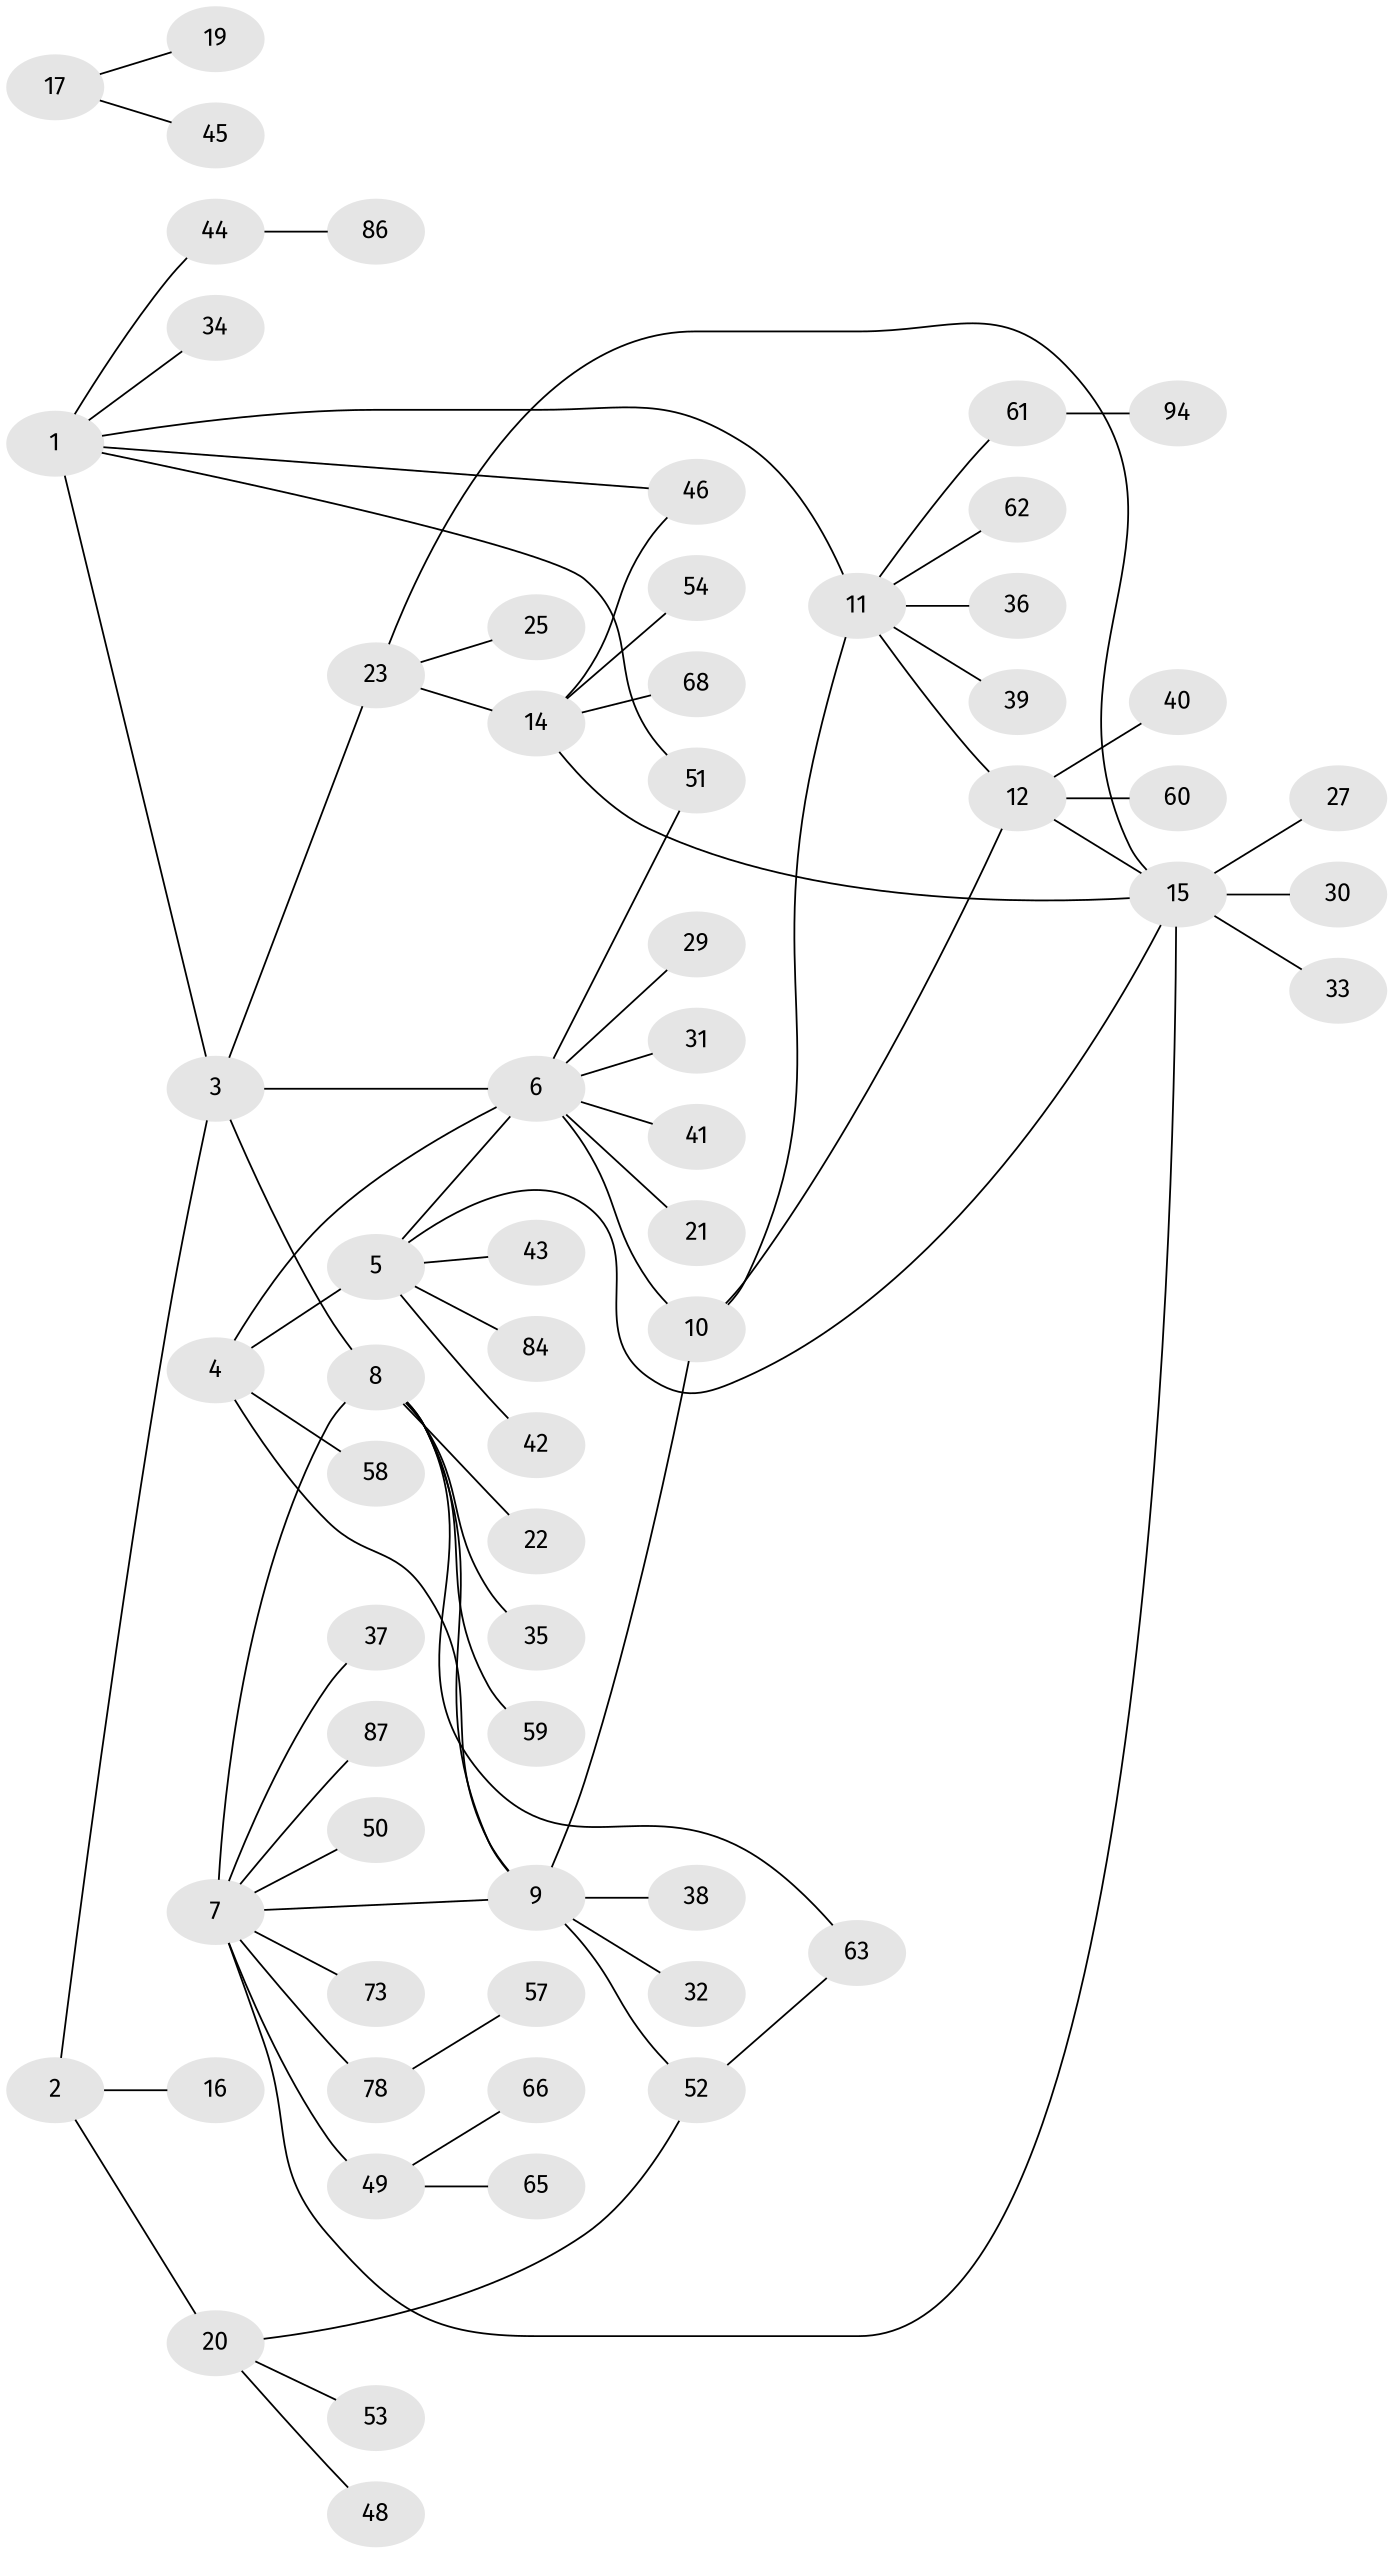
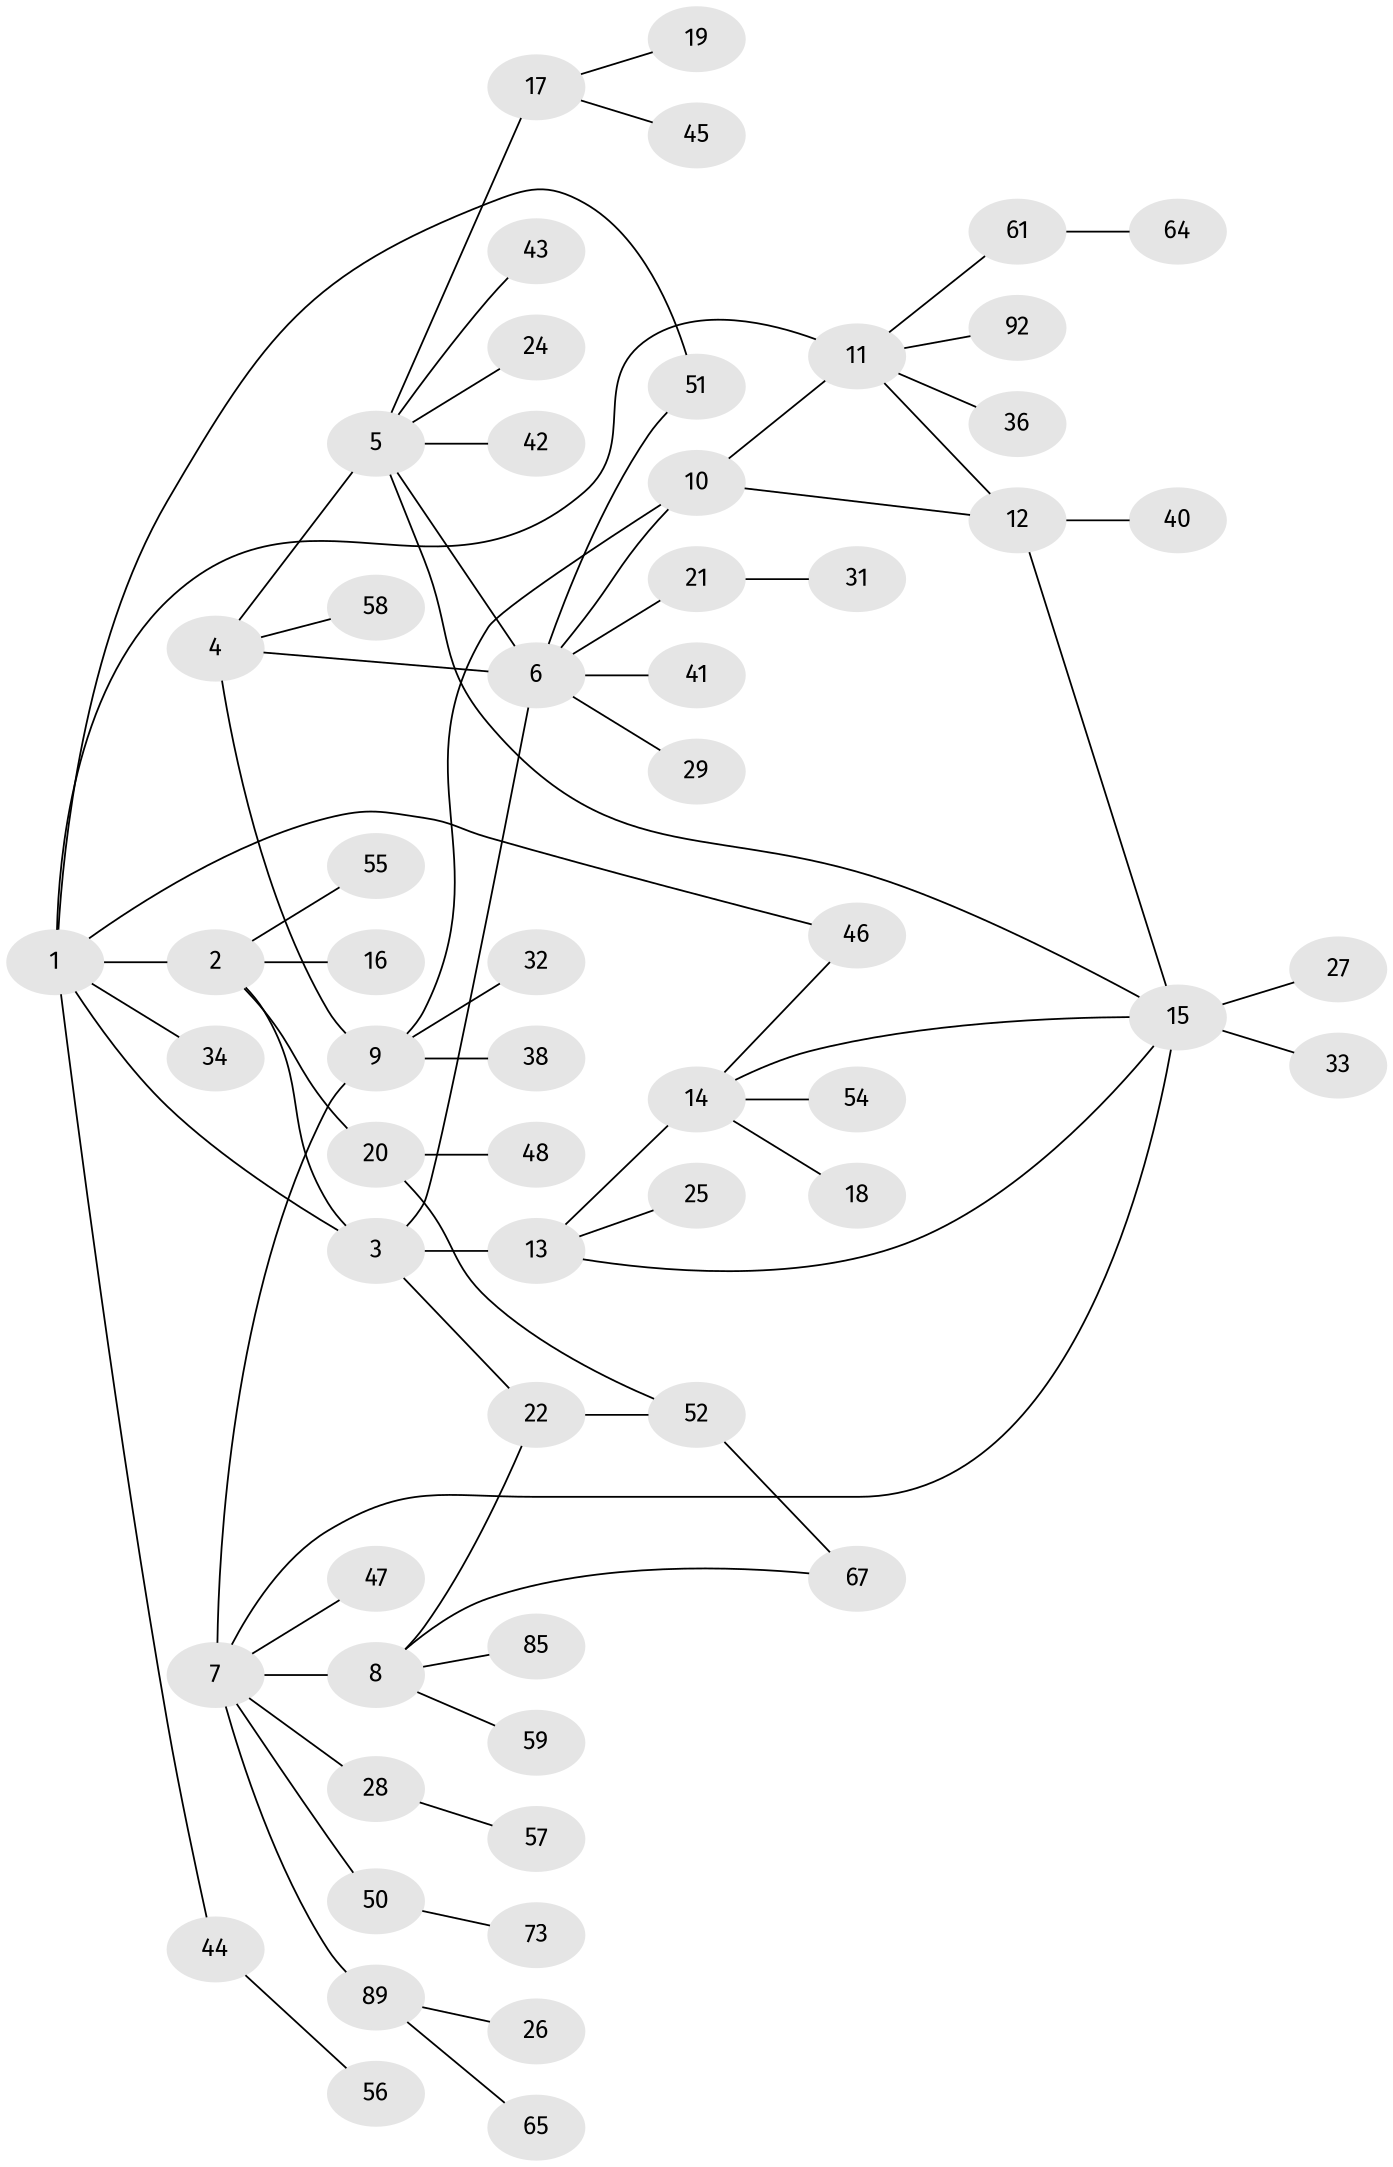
(376, 232) -> (376, 2094)
none -> (456, 265)
(1178, 413) -> (1178, 232)
(1017, 510) -> (1017, 328)
(376, 675) -> (536, 1251)
(697, 684) -> (857, 1196)
(1017, 702) -> none
(1178, 798) -> none
none -> (376, 866)
(1338, 895) -> none
none -> (136, 962)
(617, 1065) -> (777, 579)
(285, 1238) -> (456, 1333)
(536, 1349) -> (536, 347)
(459, 1636) -> none
(376, 1638) -> none
(536, 1638) -> (536, 1647)
(376, 1734) -> (376, 1579)
(296, 1953) -> (456, 1918)
(857, 1953) -> (857, 1579)
(617, 1994) -> (617, 1415)
(376, 2090) -> (376, 1789)
(536, 2090) -> (536, 2031)
(376, 2186) -> (376, 1998)
(376, 2418) -> none
